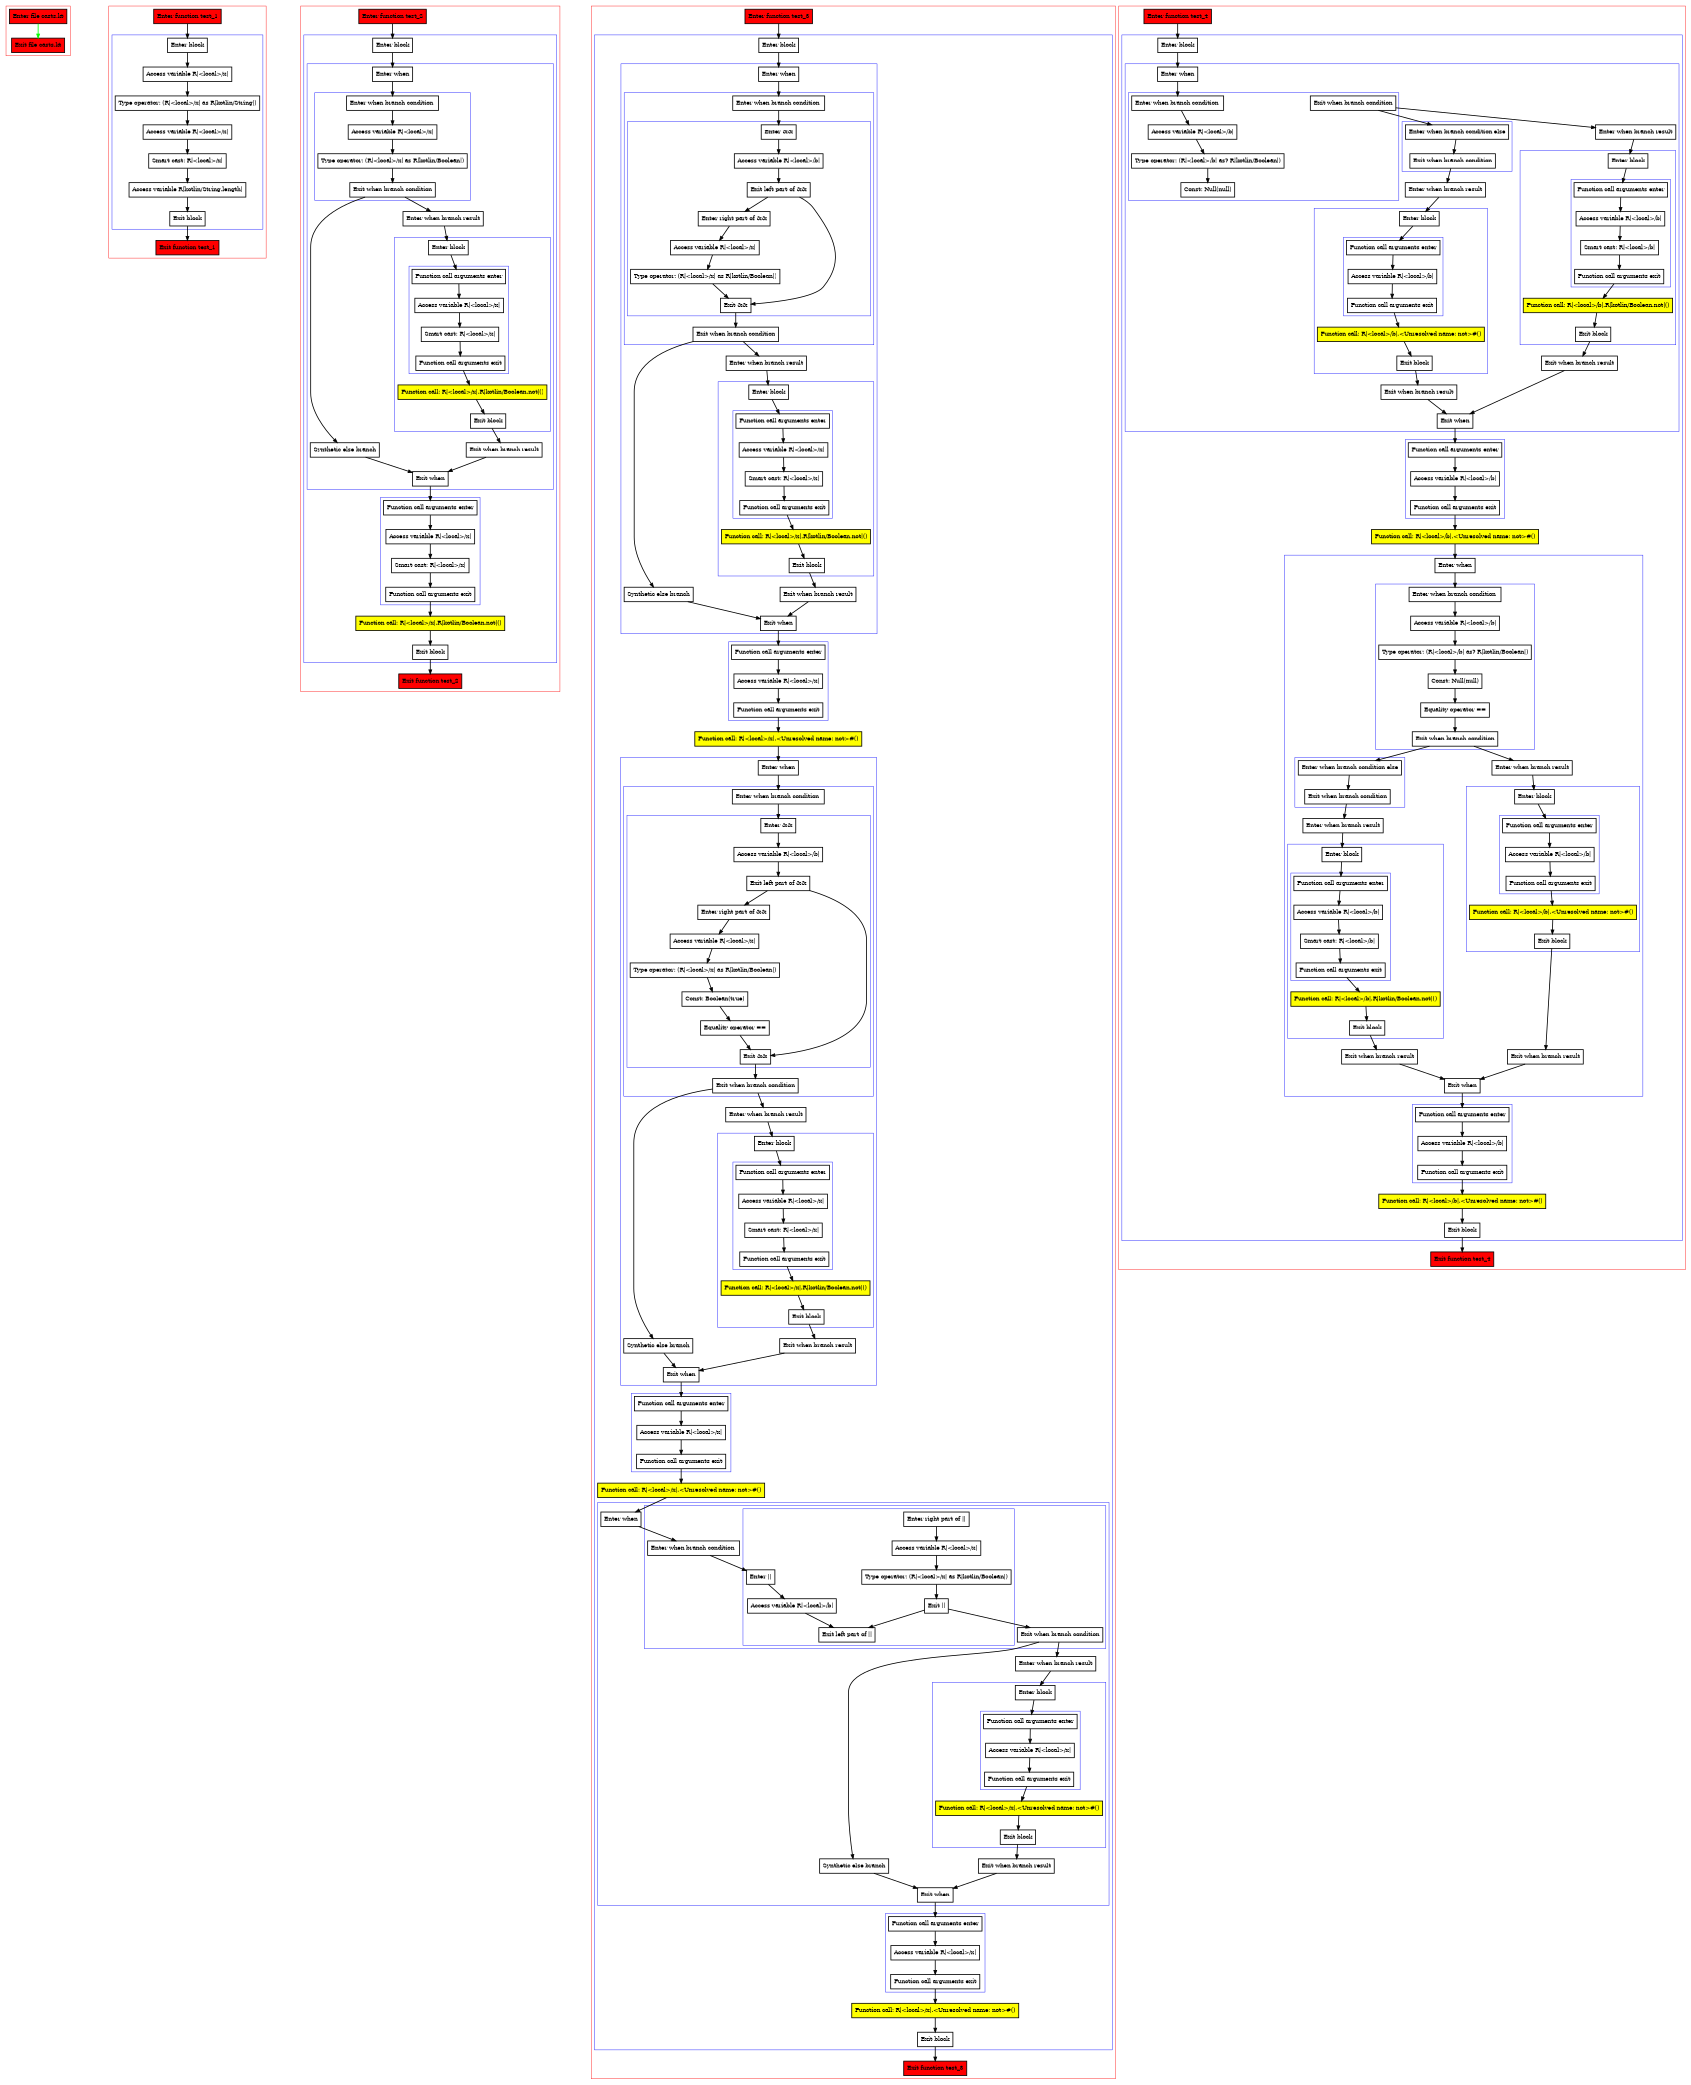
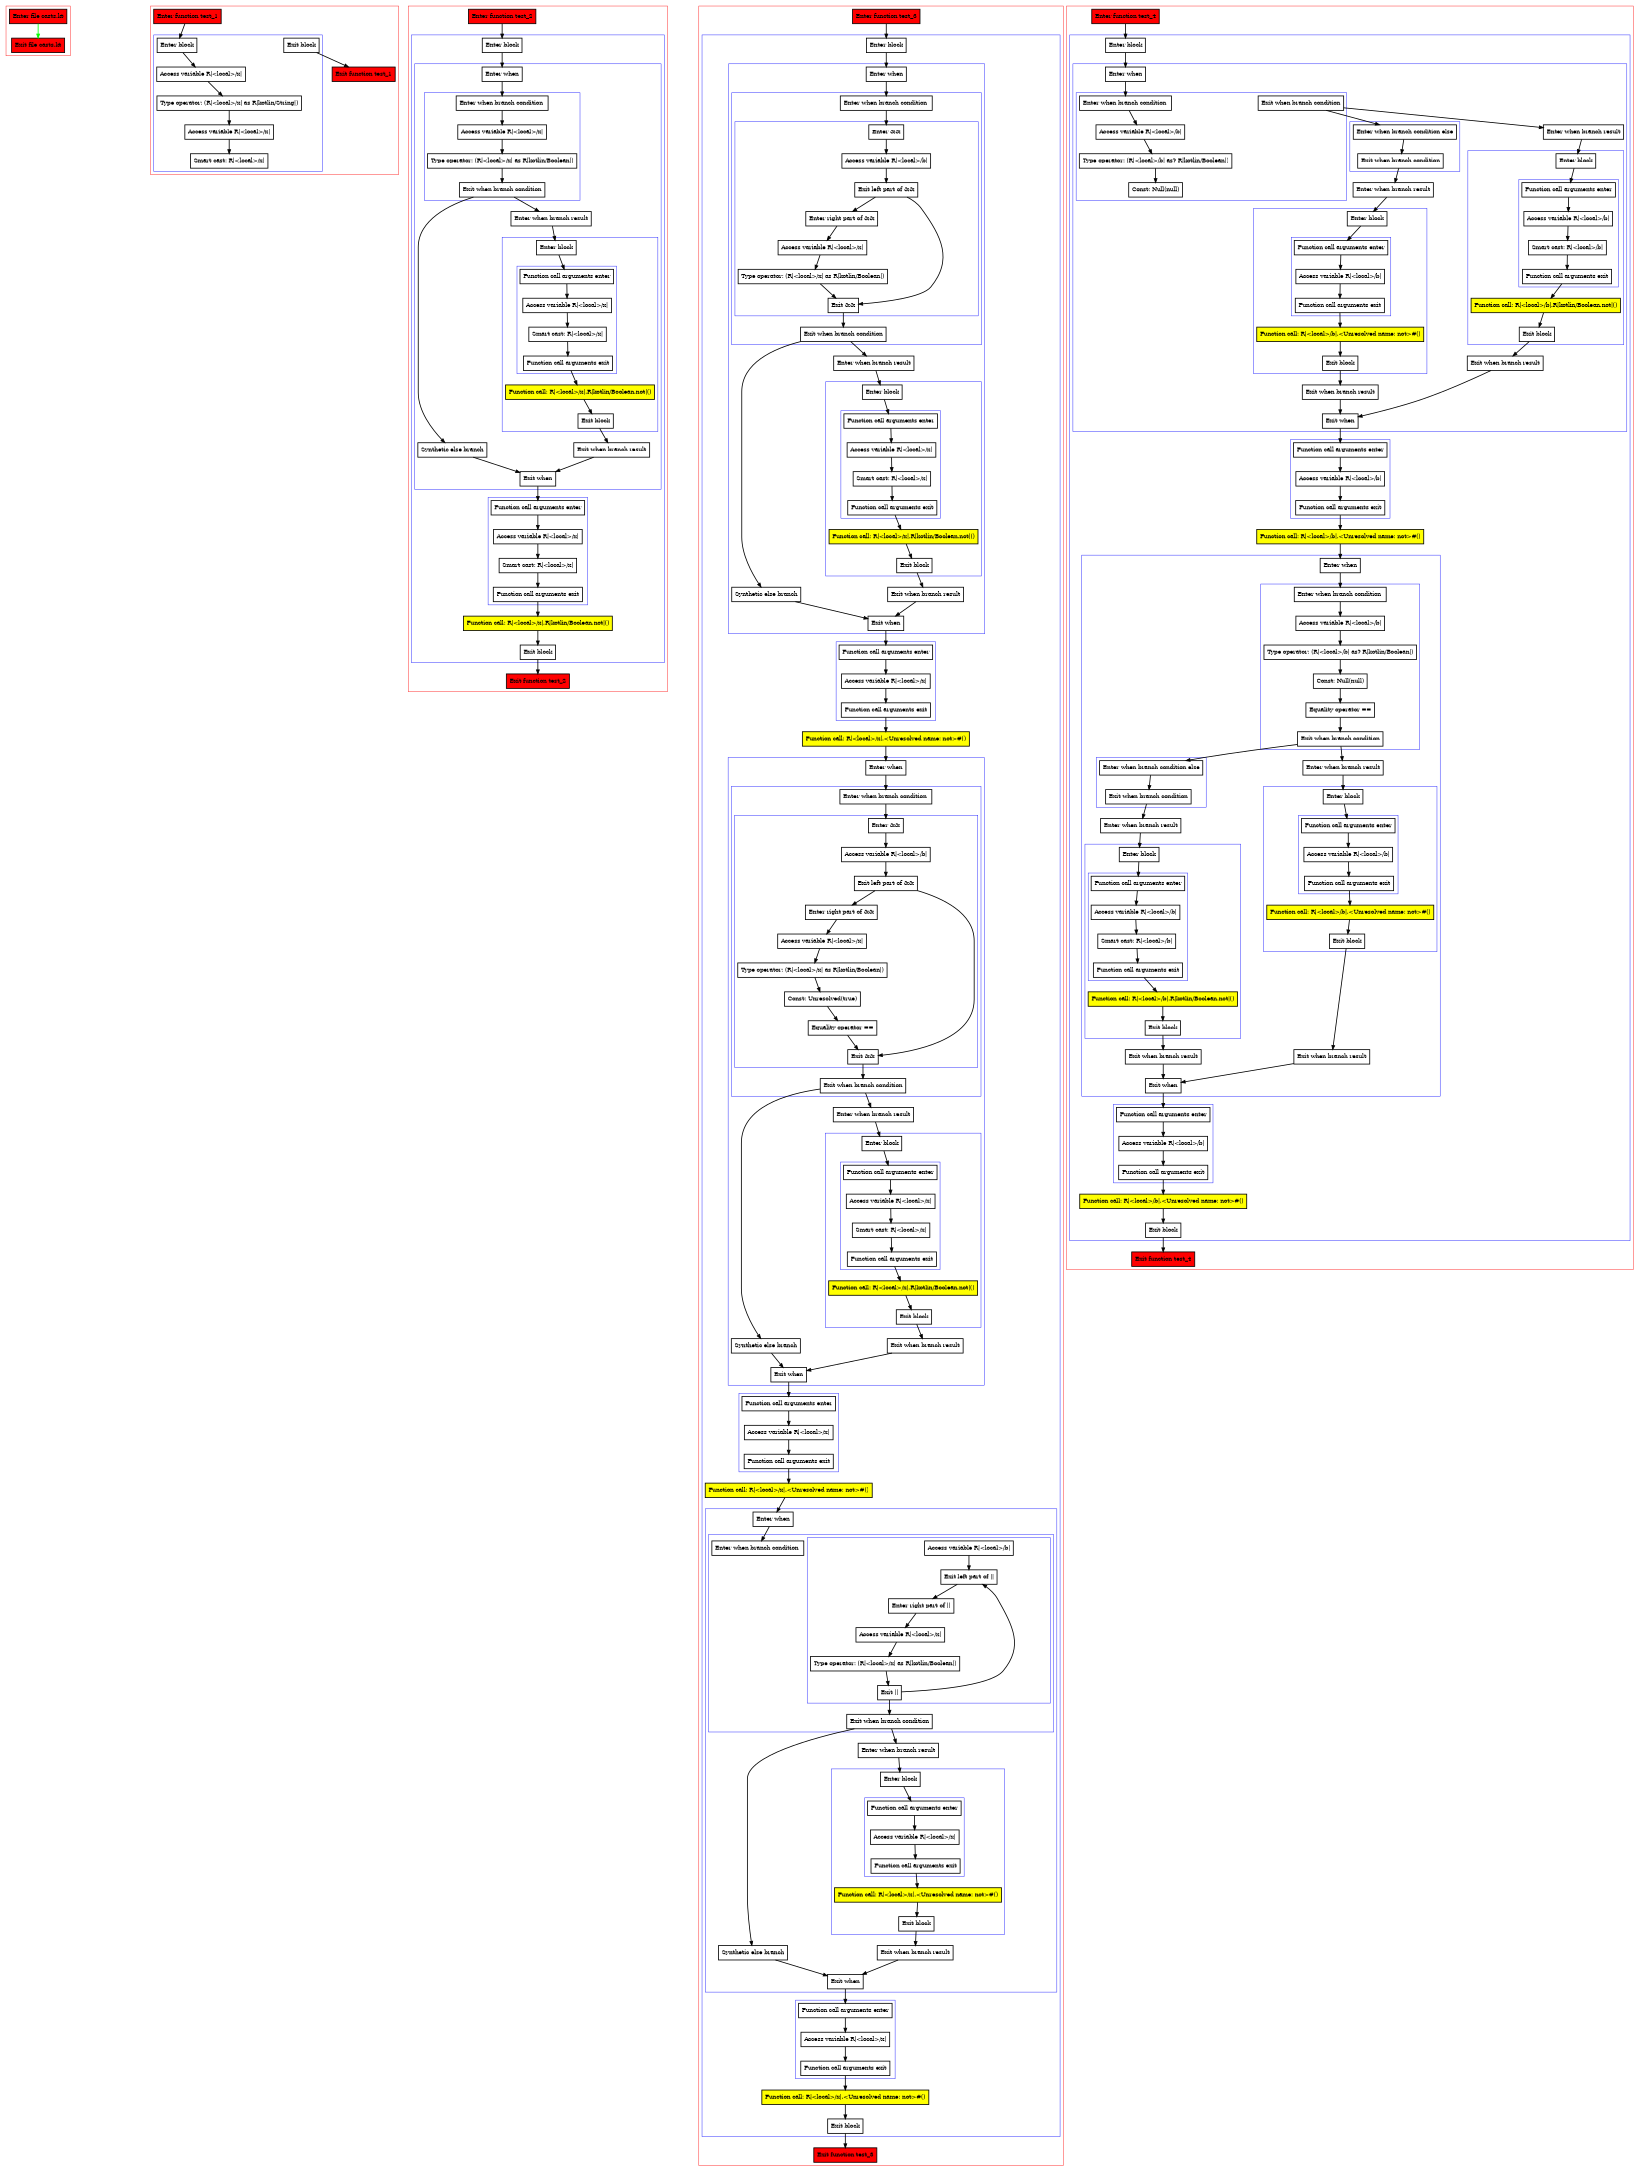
(187, 190) -> none
(715, 999) -> (822, 999)
(761, 1577) -> none
none -> (947, 1590)
